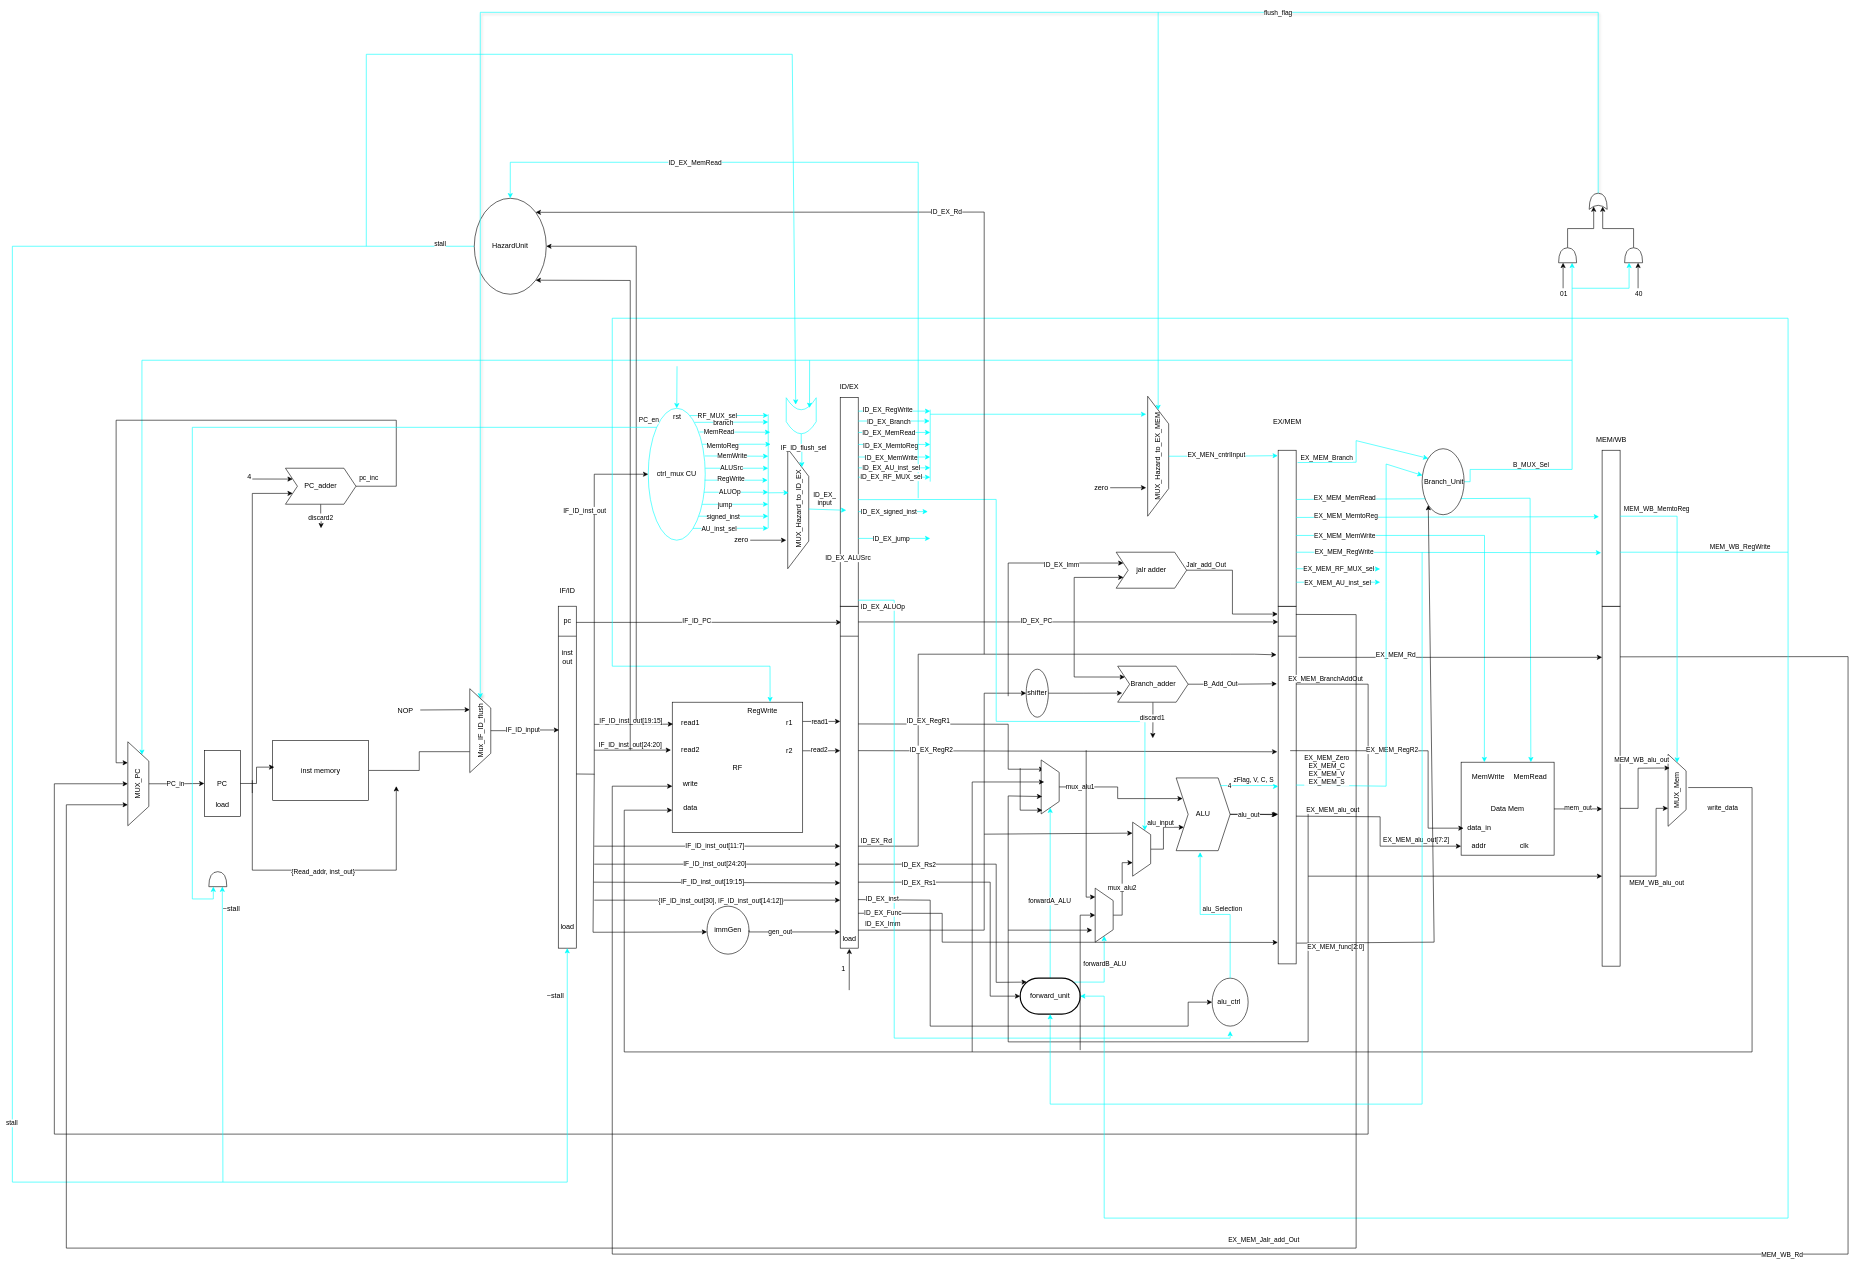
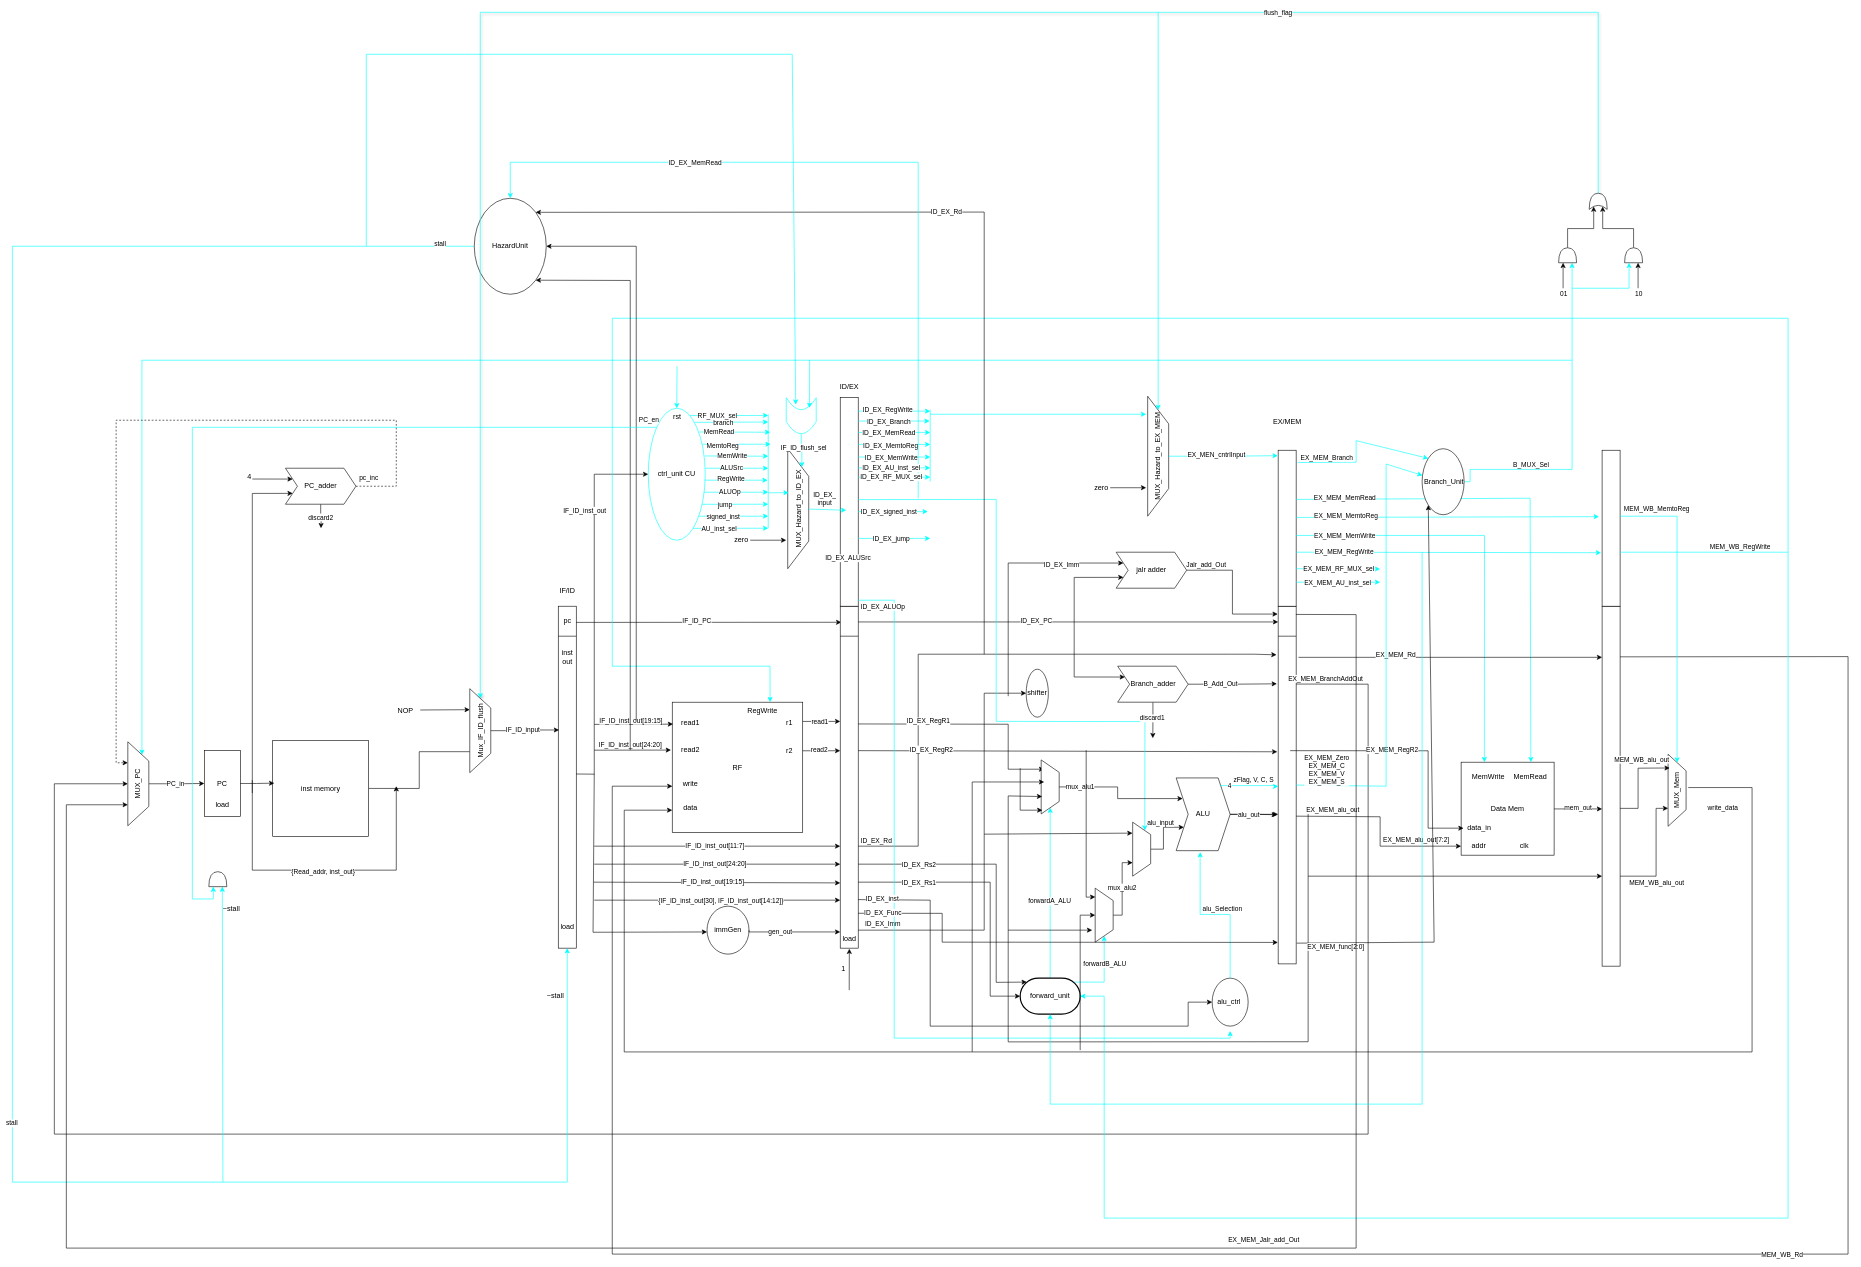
(1639, 294) -> (1639, 294)
(136, 420) -> (136, 420)
(1611, 440) -> none
(677, 474) -> (677, 474)
(1116, 693) -> none
(321, 771) -> (321, 789)
